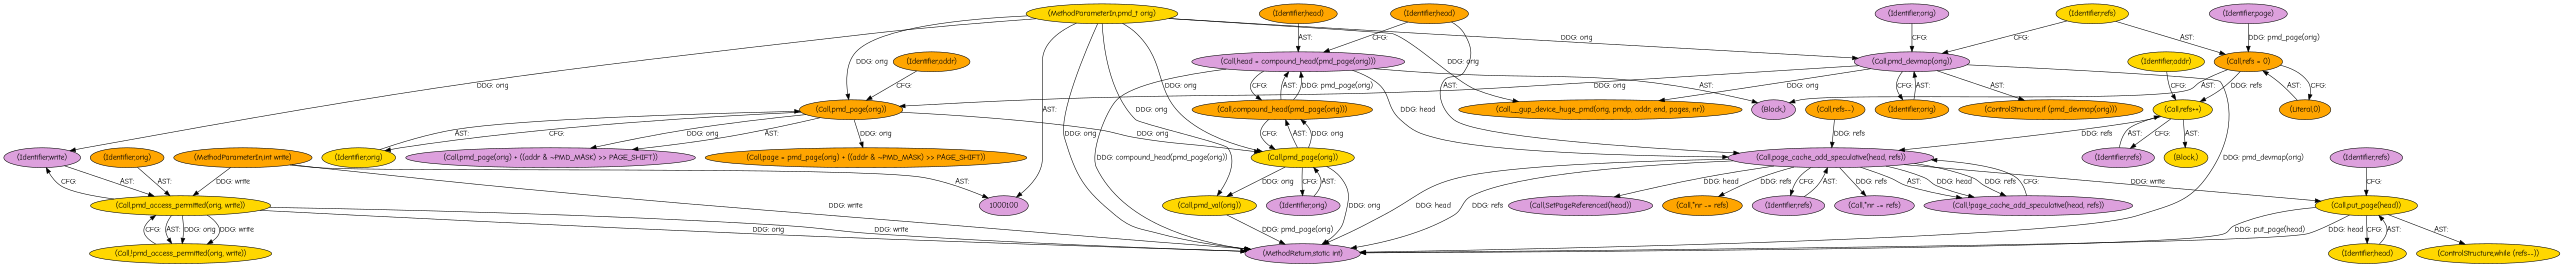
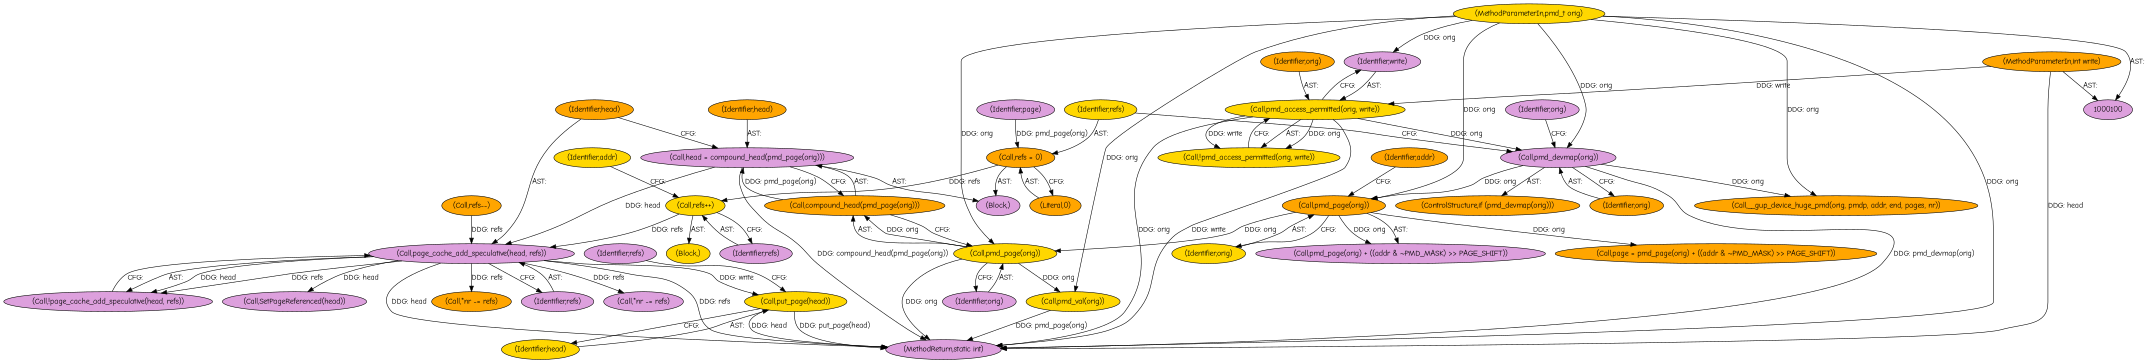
none -> (1437, 134)
(846, 206) -> (2066, 206)
(2488, 254) -> none
